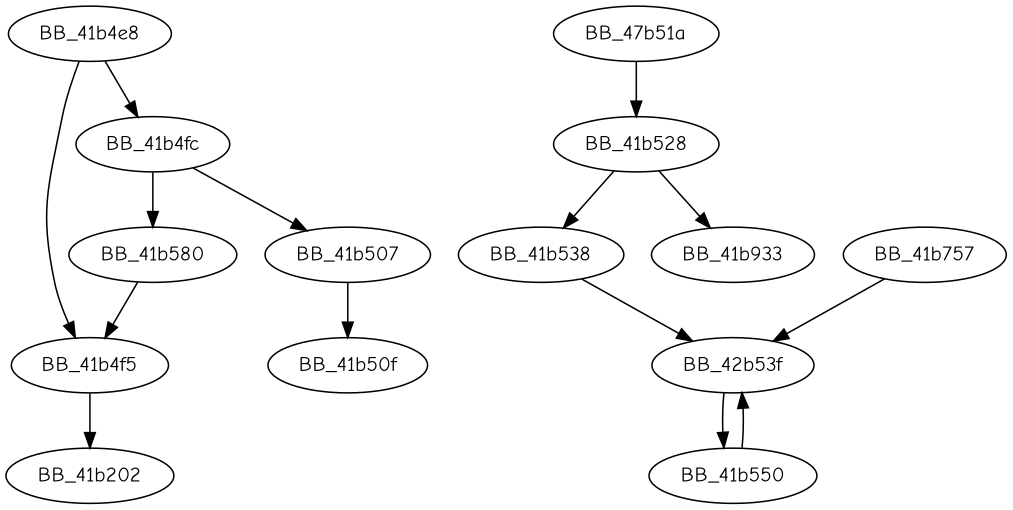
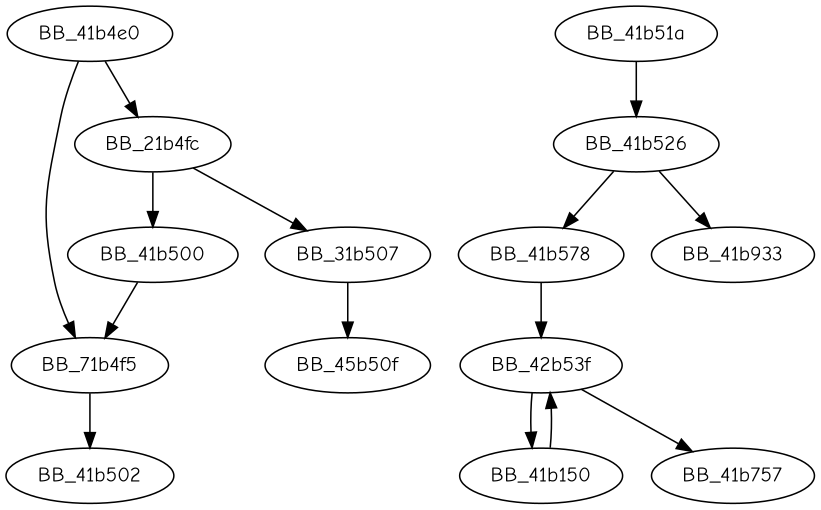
(90, 34) -> (90, 34)
(636, 34) -> (636, 34)
(153, 144) -> (153, 144)
(636, 144) -> (636, 144)
(153, 255) -> (153, 255)
(348, 255) -> (348, 255)
(541, 255) -> (541, 255)
(836, 306) -> (630, 417)
(90, 365) -> (90, 365)
(348, 365) -> (348, 365)
(90, 476) -> (90, 476)
(733, 476) -> (541, 476)
